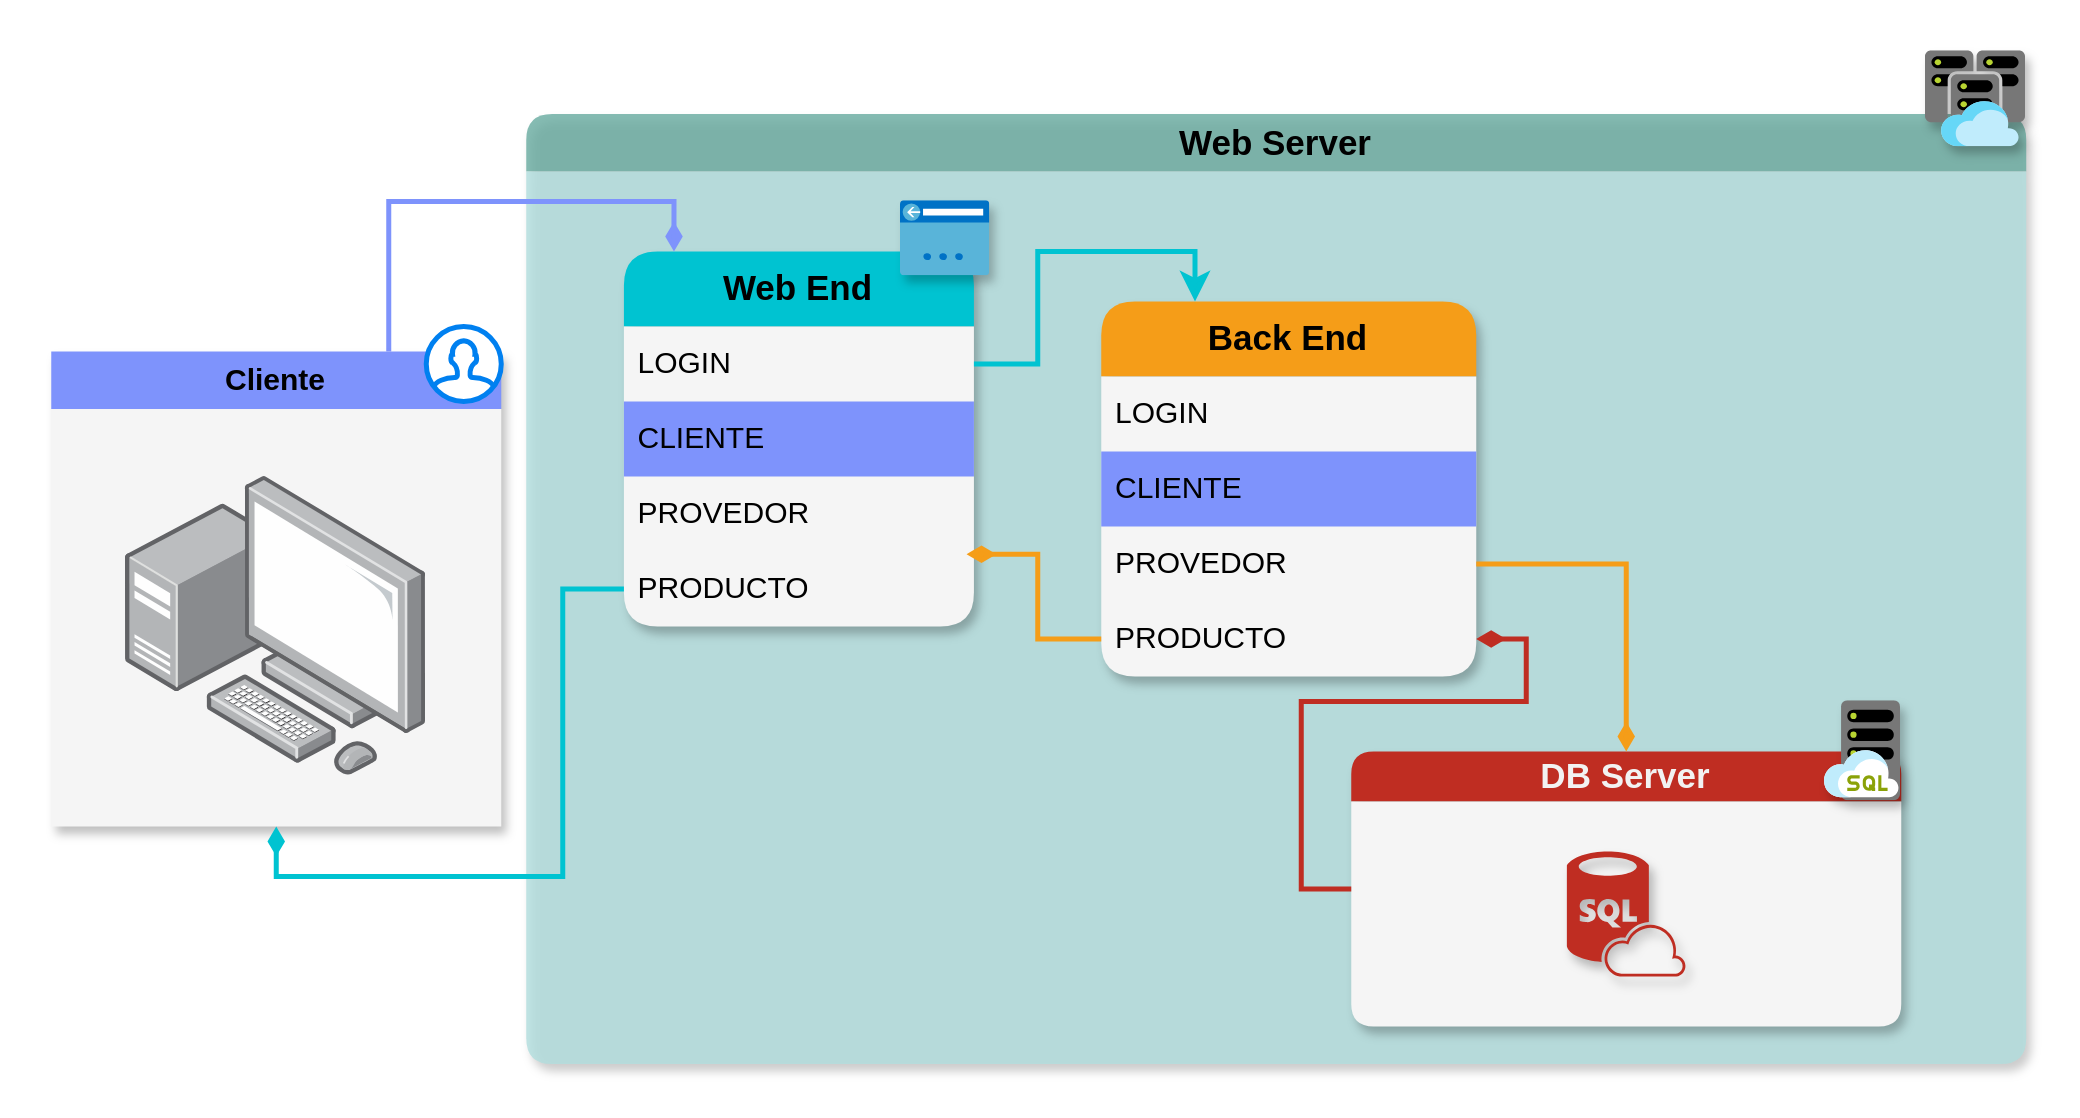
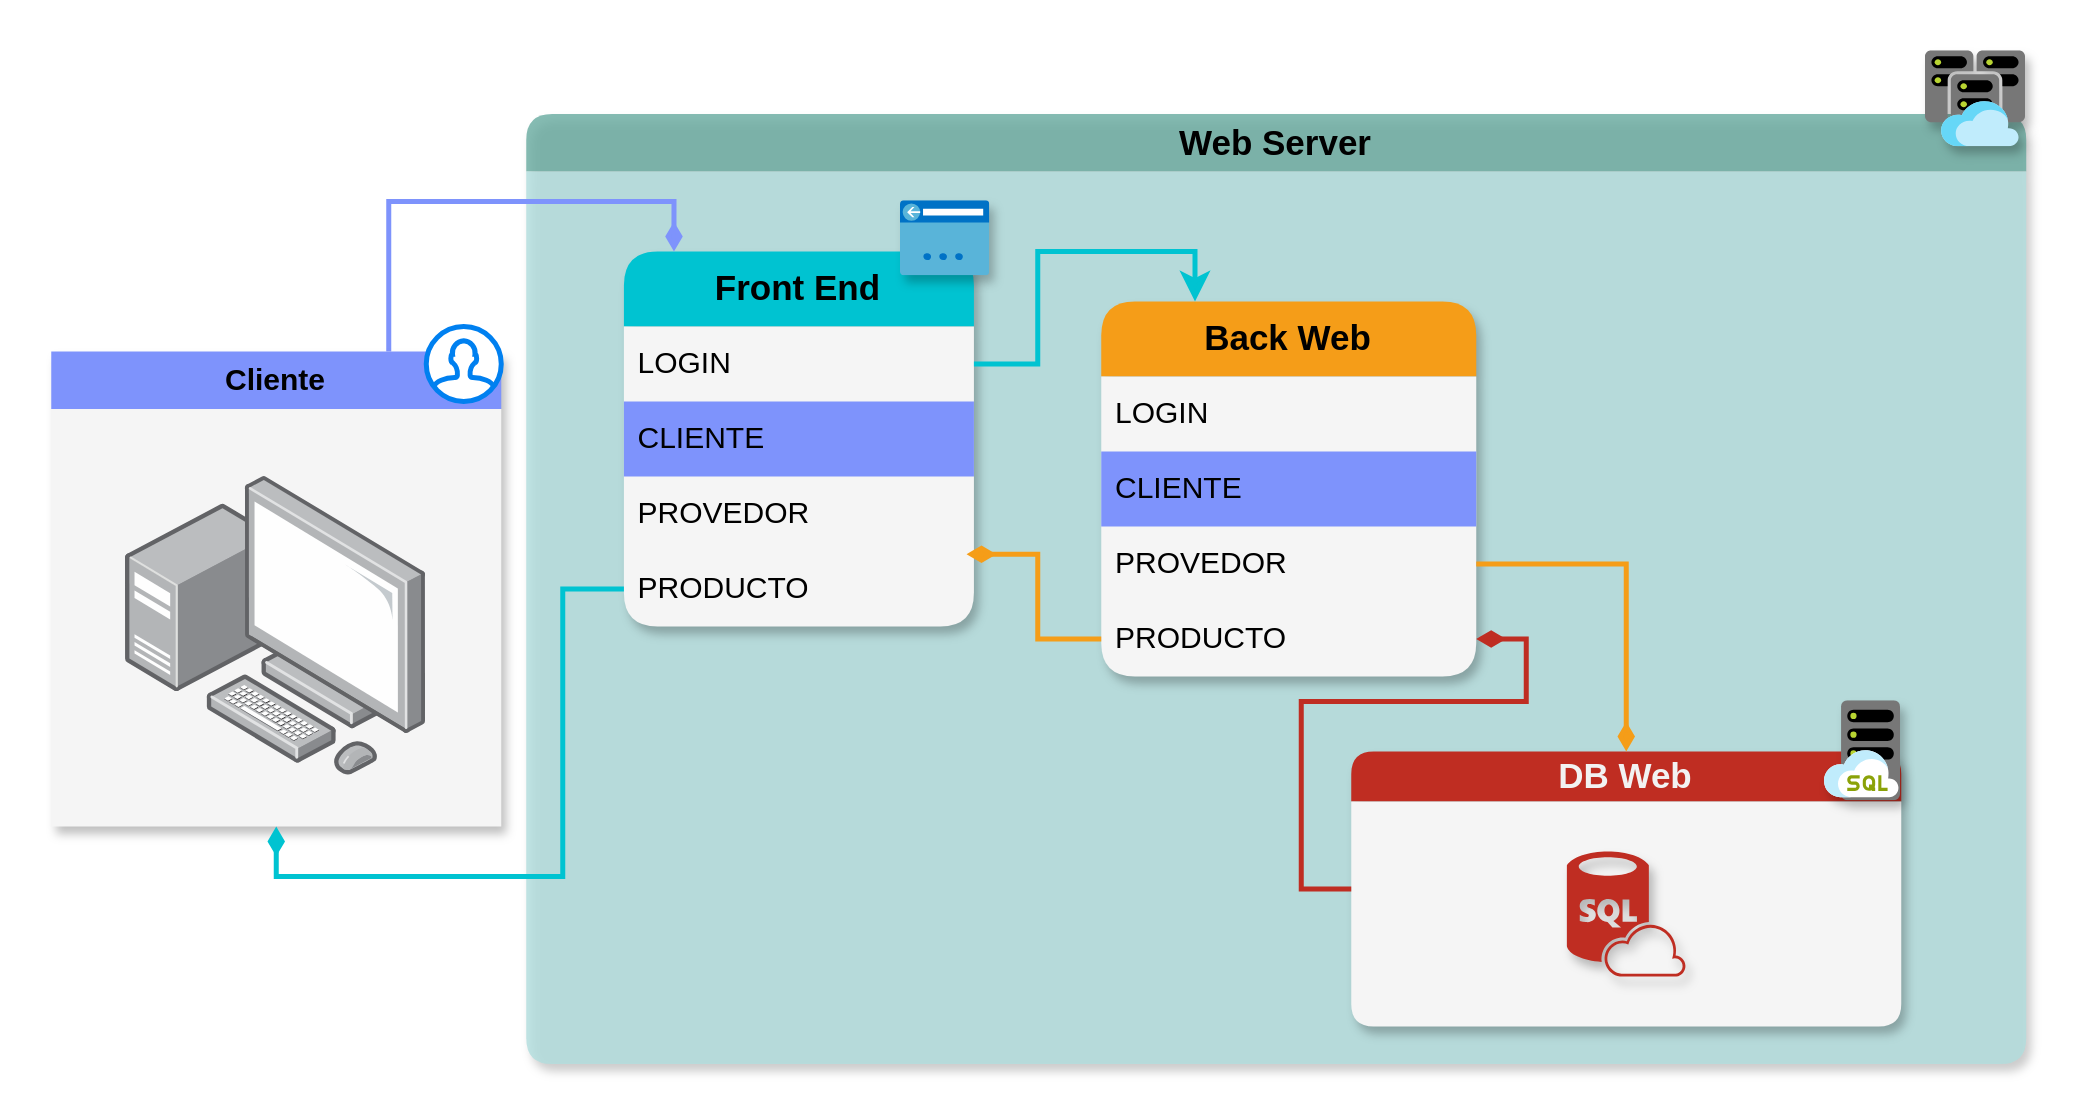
(799, 289) -> (799, 289)
(1289, 339) -> (1289, 339)
(1626, 776) -> (1626, 776)
